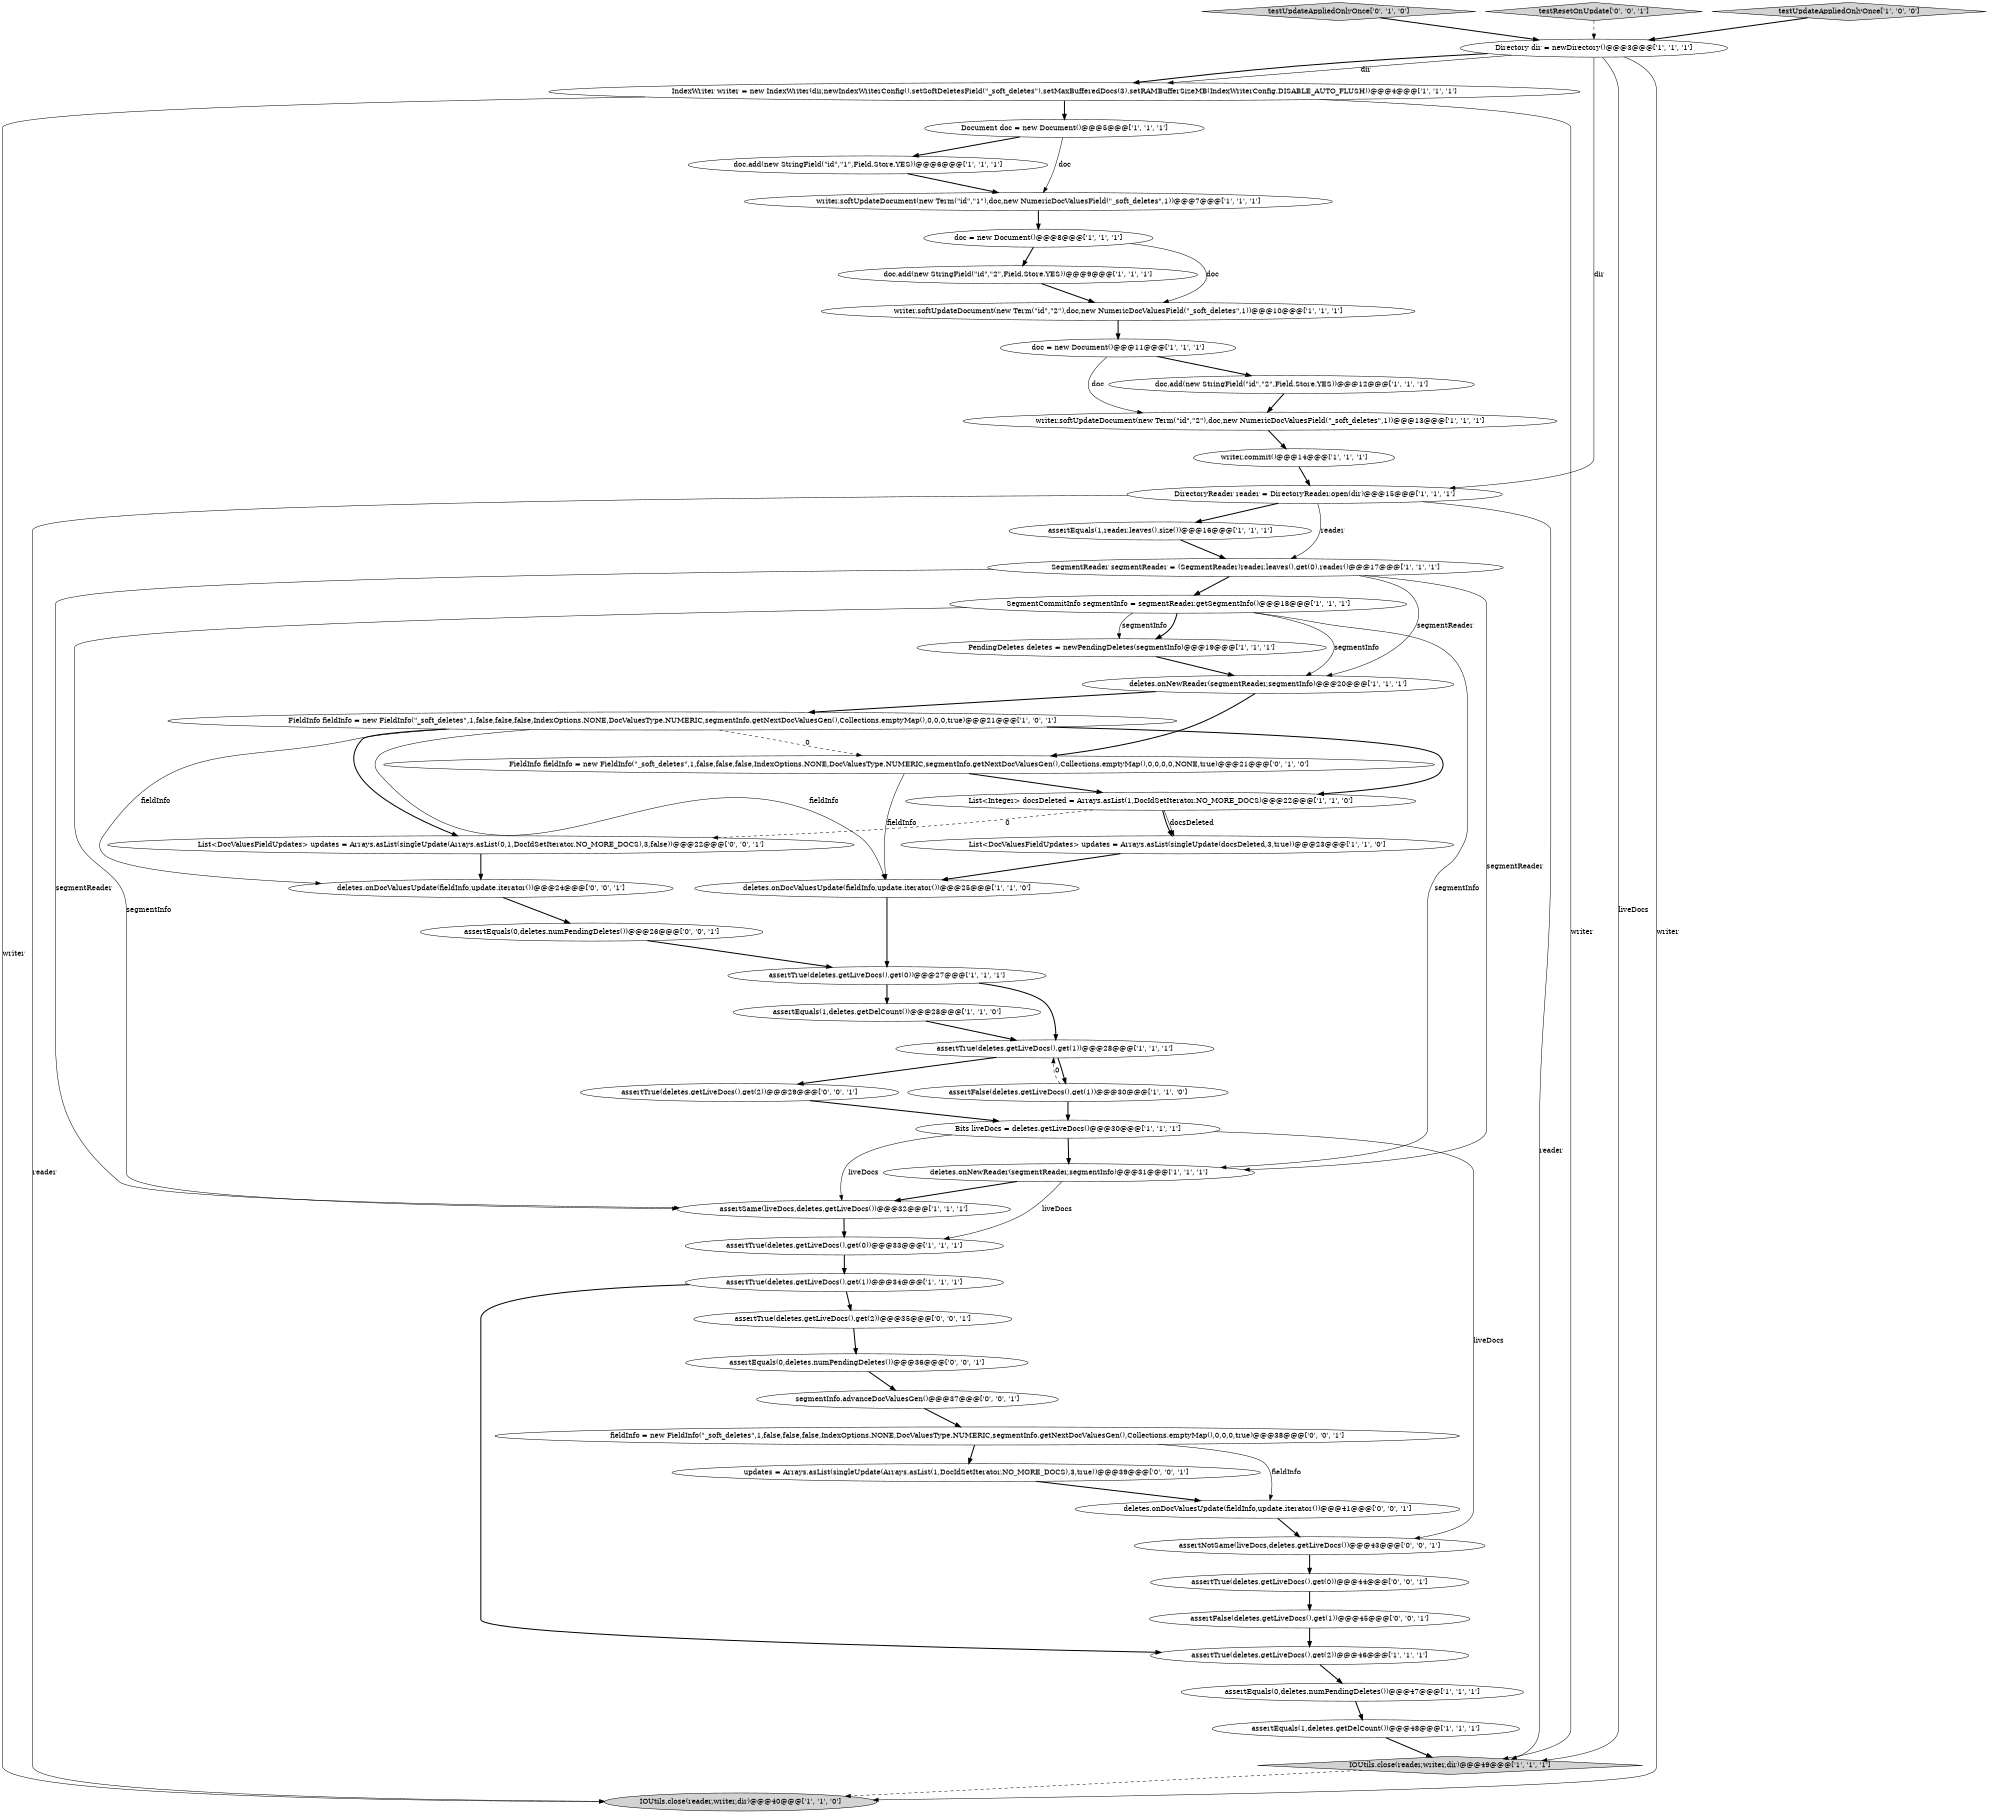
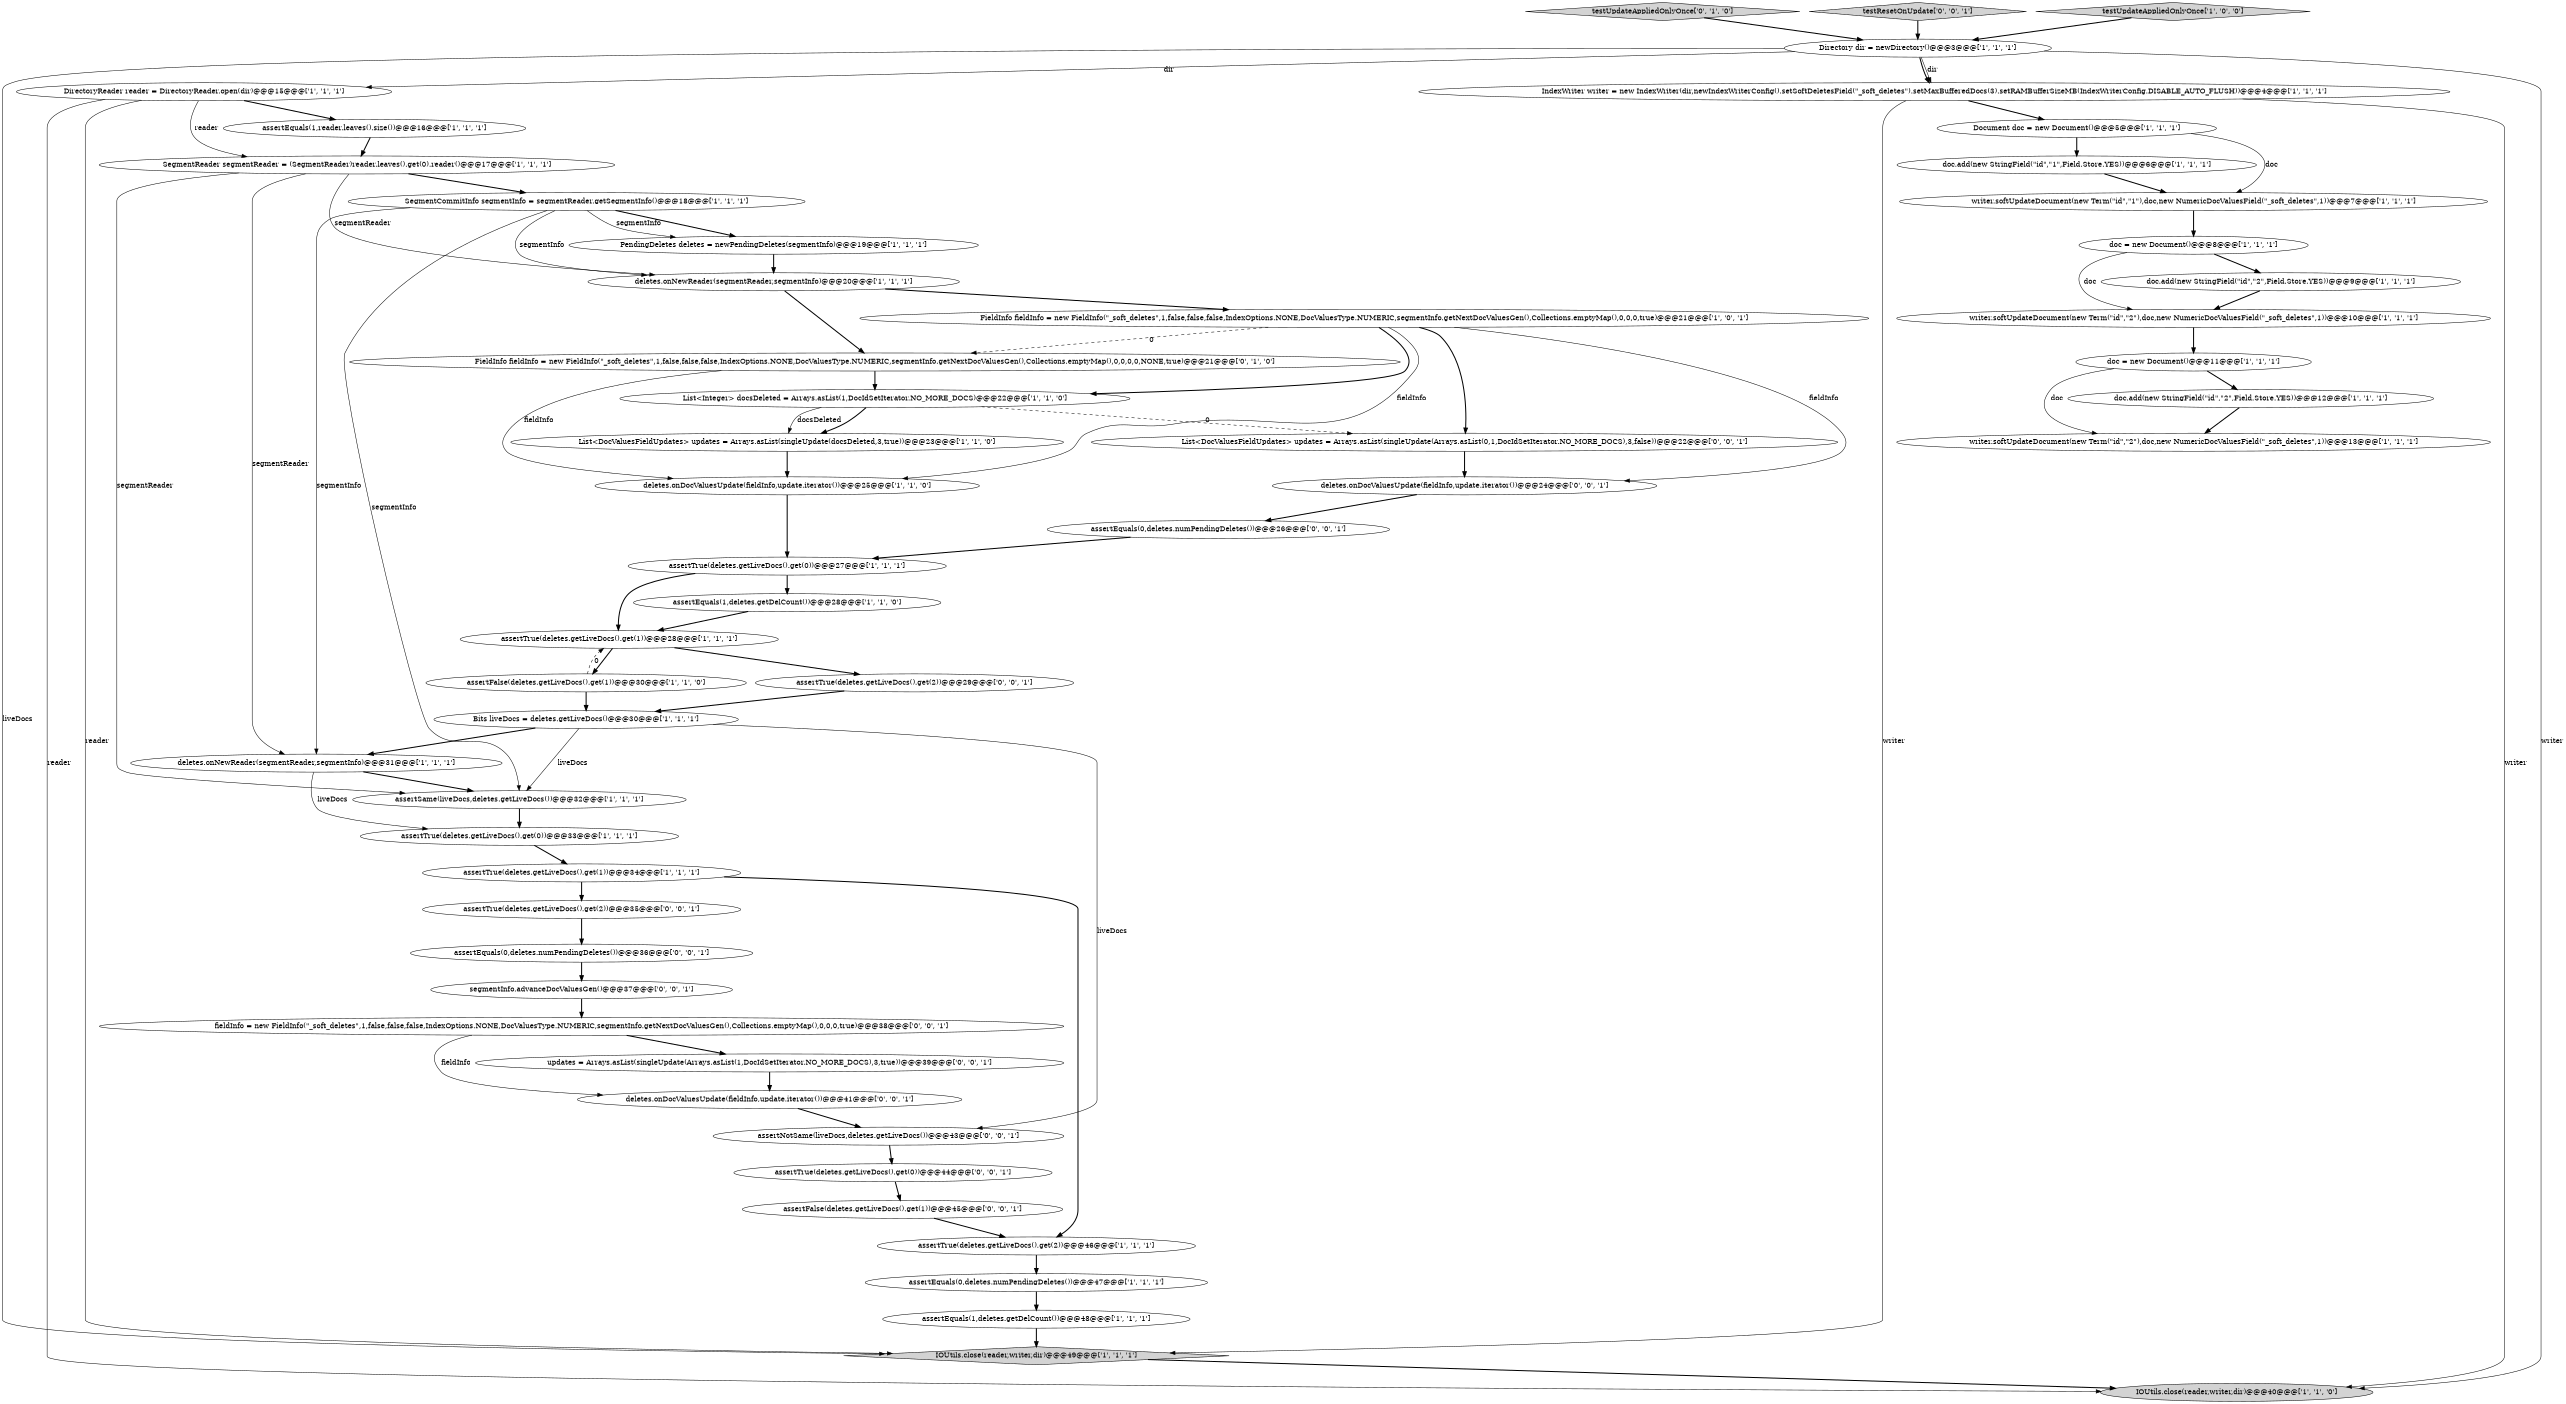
(1594, 27) -> (1918, 27)
(1294, 458) -> none
(1106, 1783) -> (1629, 1374)
